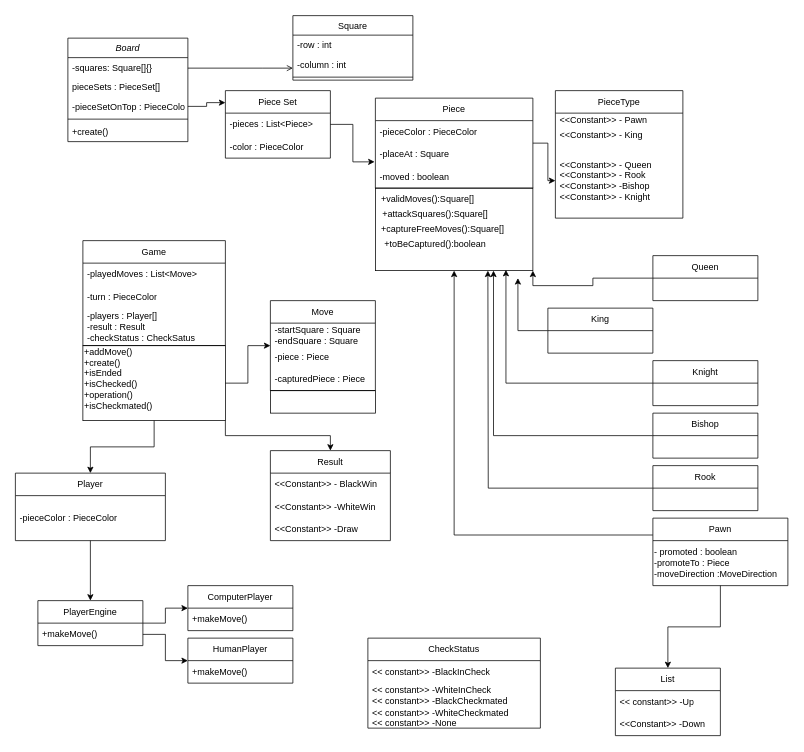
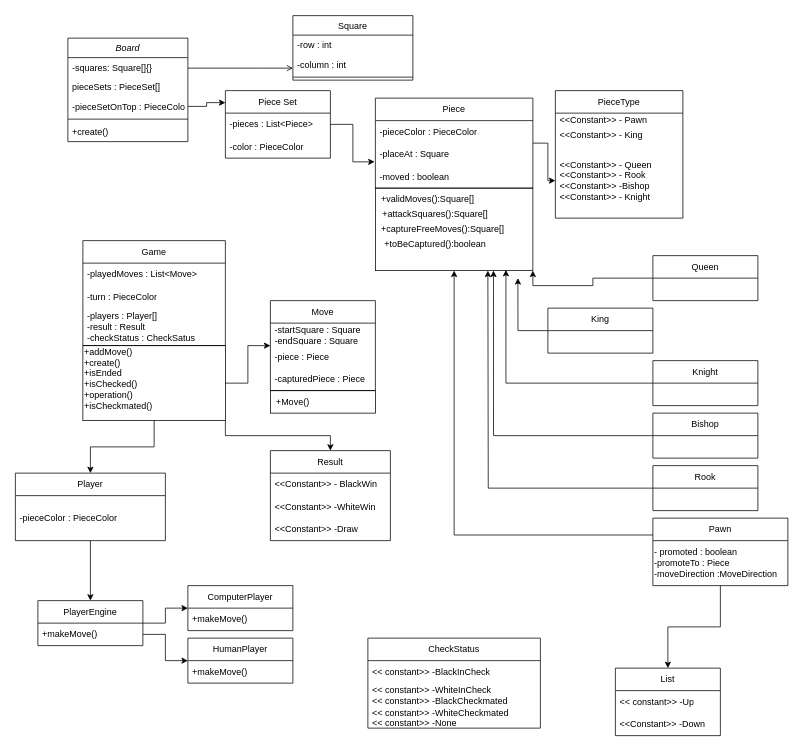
none -> (293, 402)
